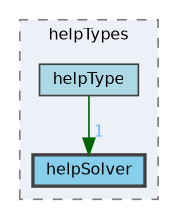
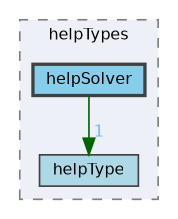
(89, 117) -> (89, 117)
